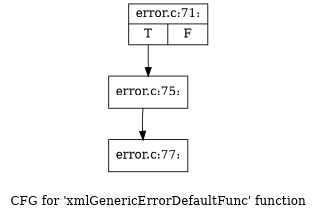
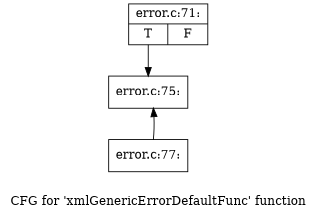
(142, 120) -> (154, 128)
